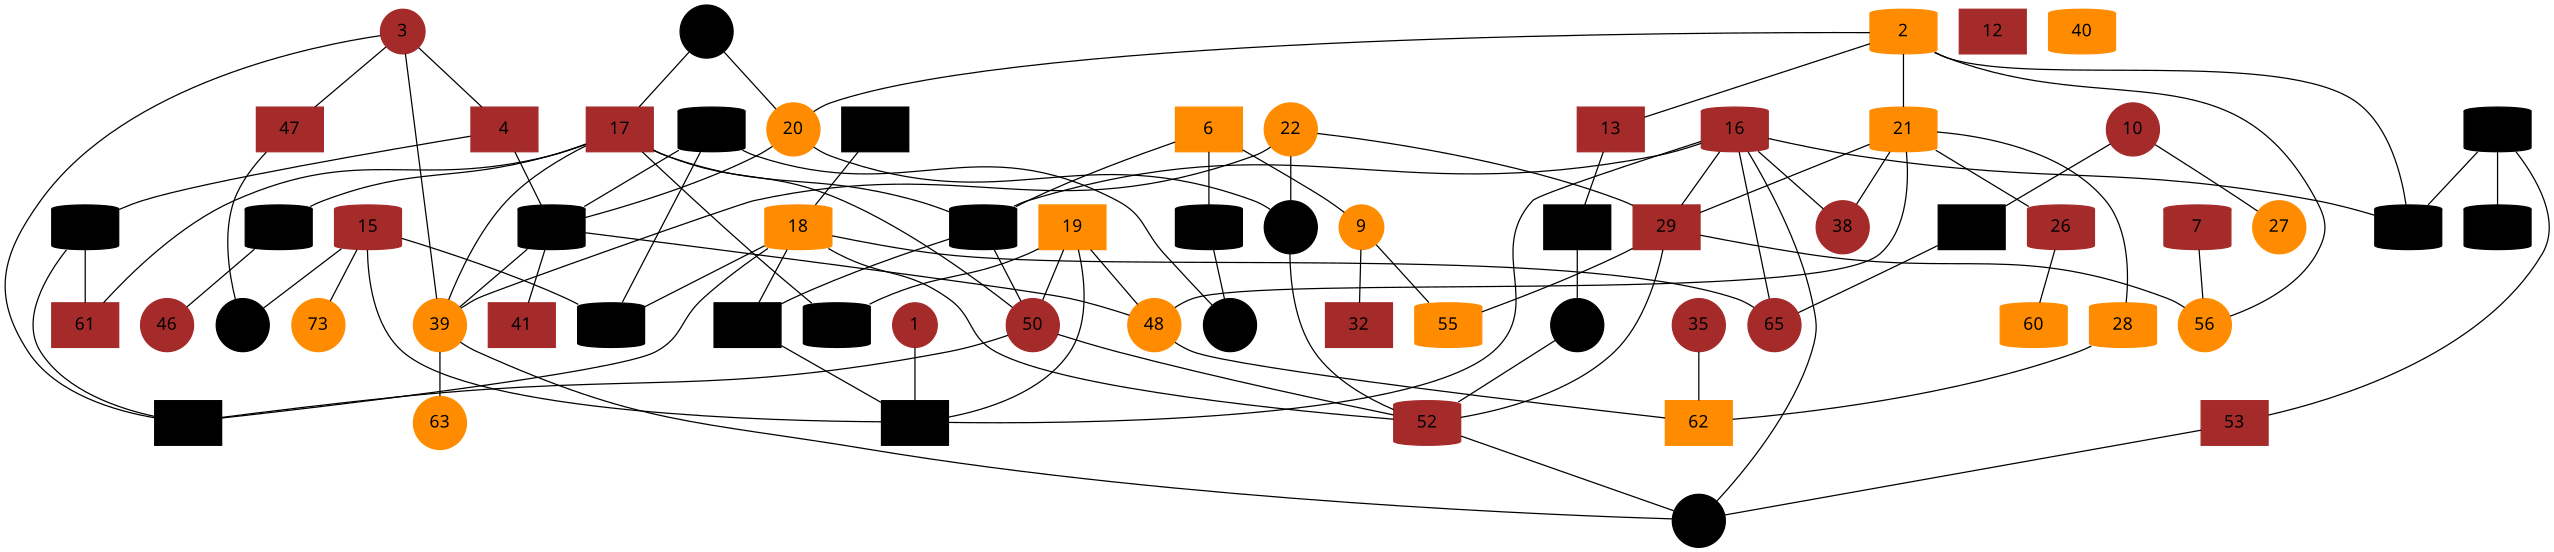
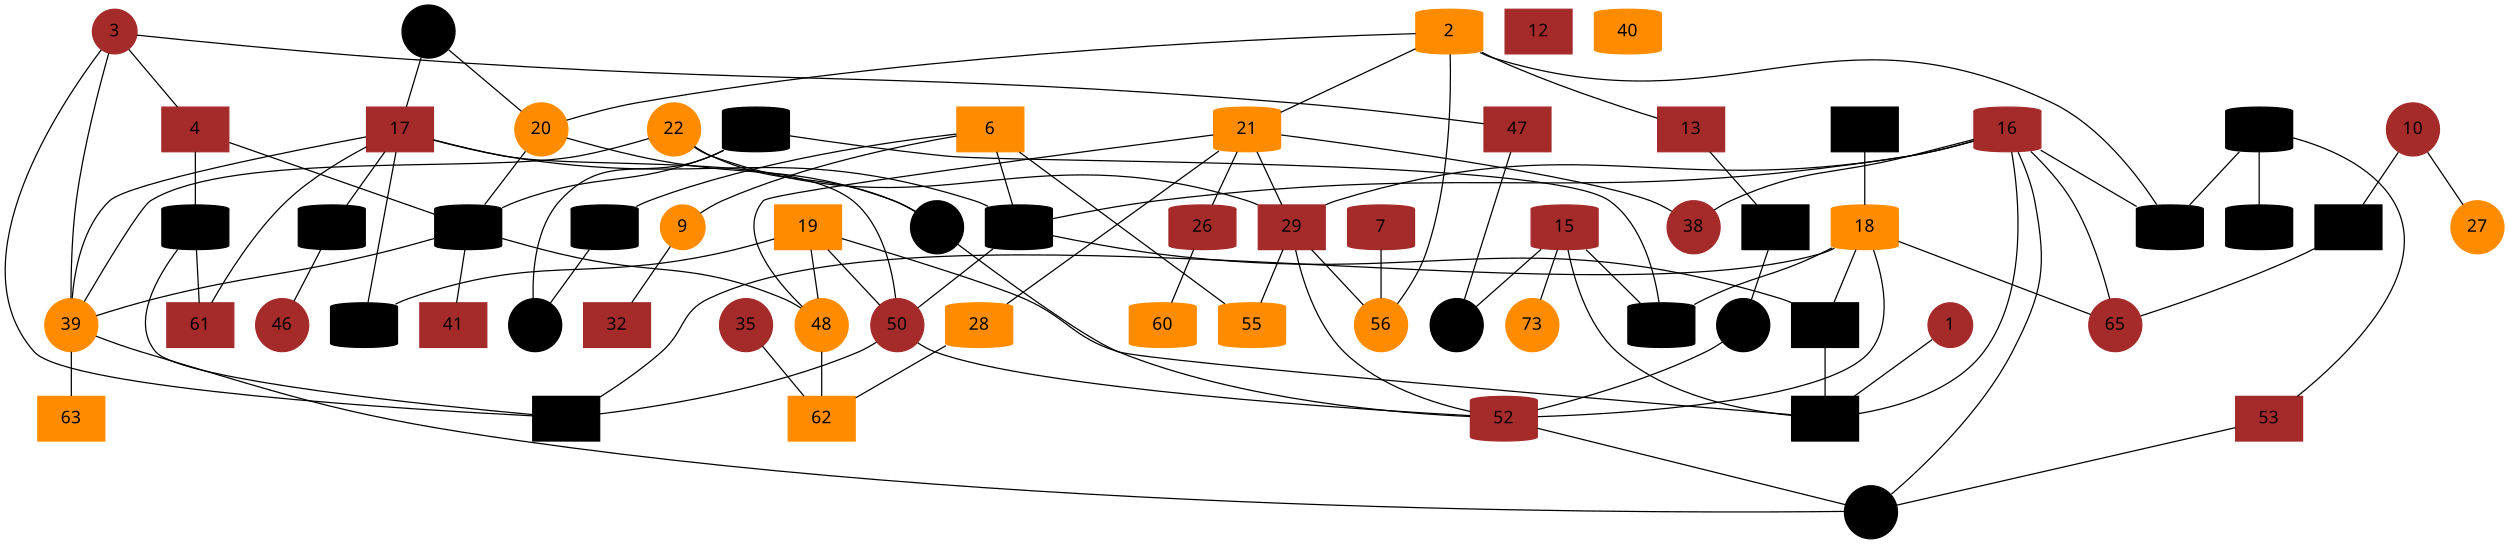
(1403, 274) -> (1127, 232)
(440, 423) -> (71, 419)
